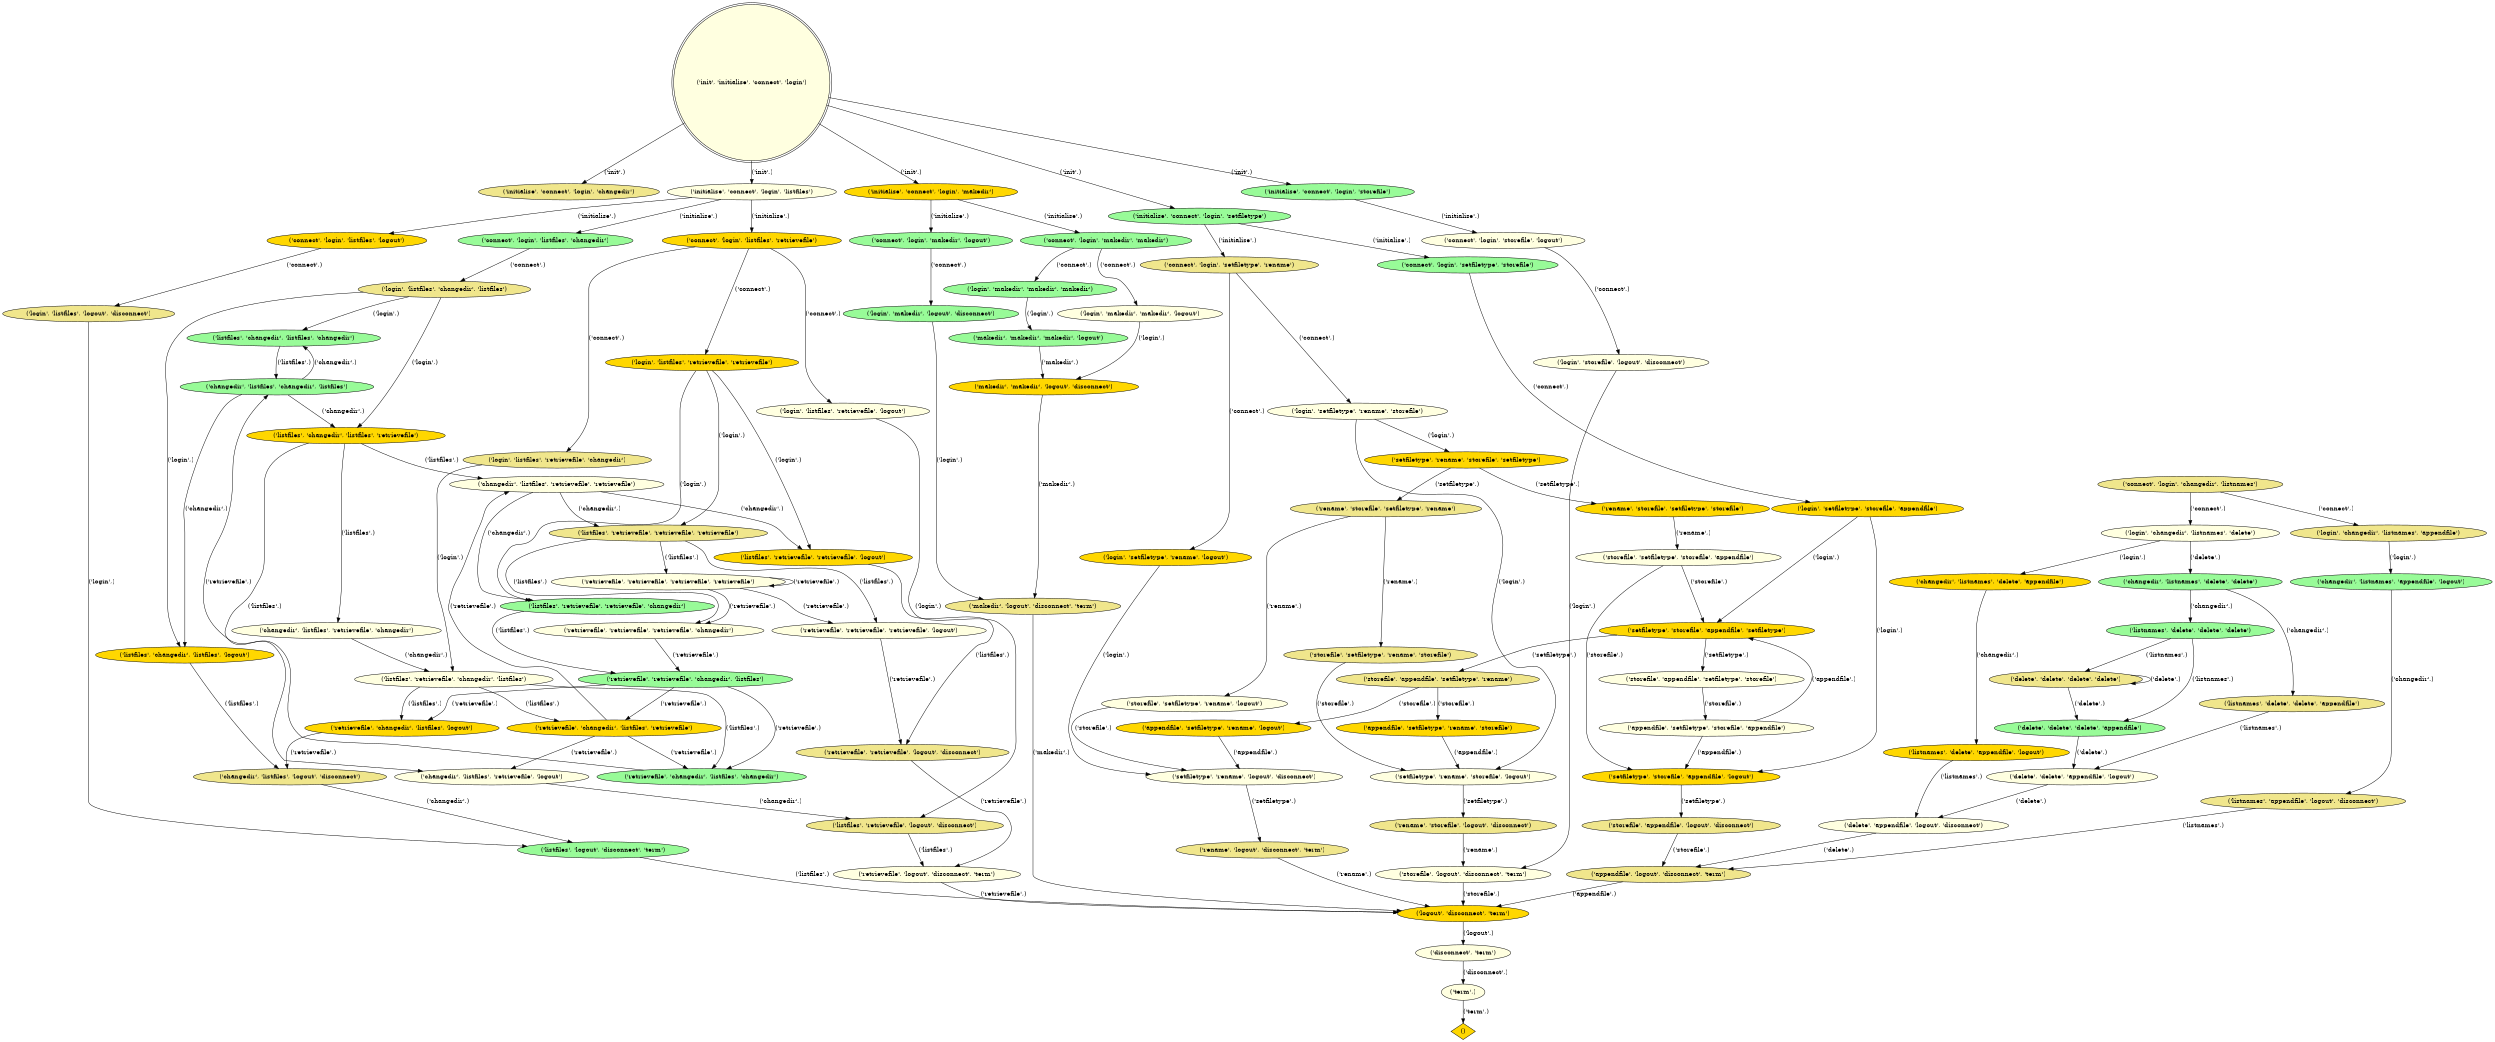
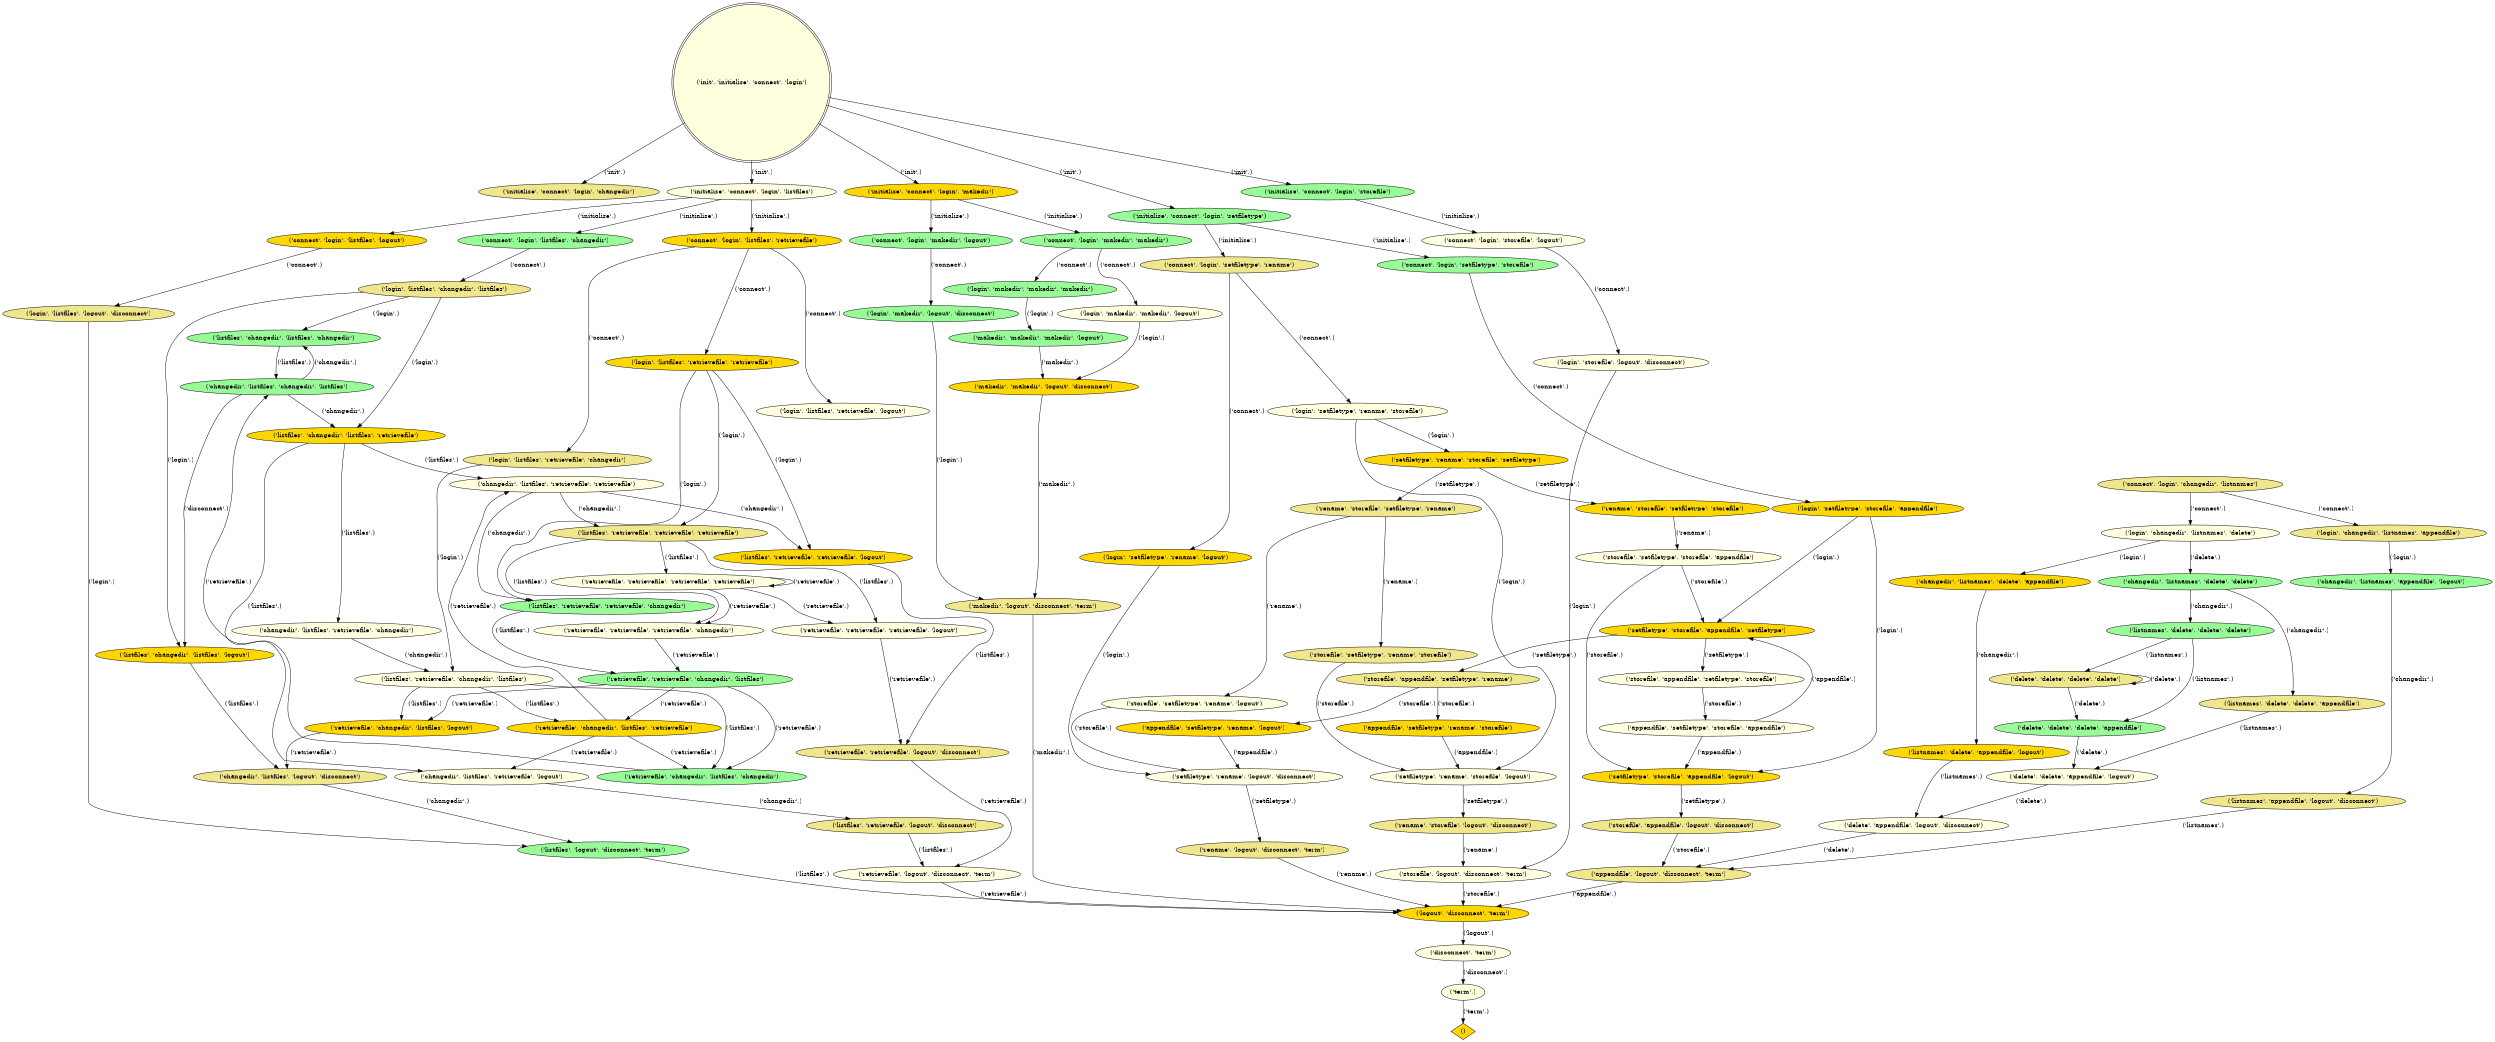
(207, 509) -> (207, 509)
(997, 622) -> none
